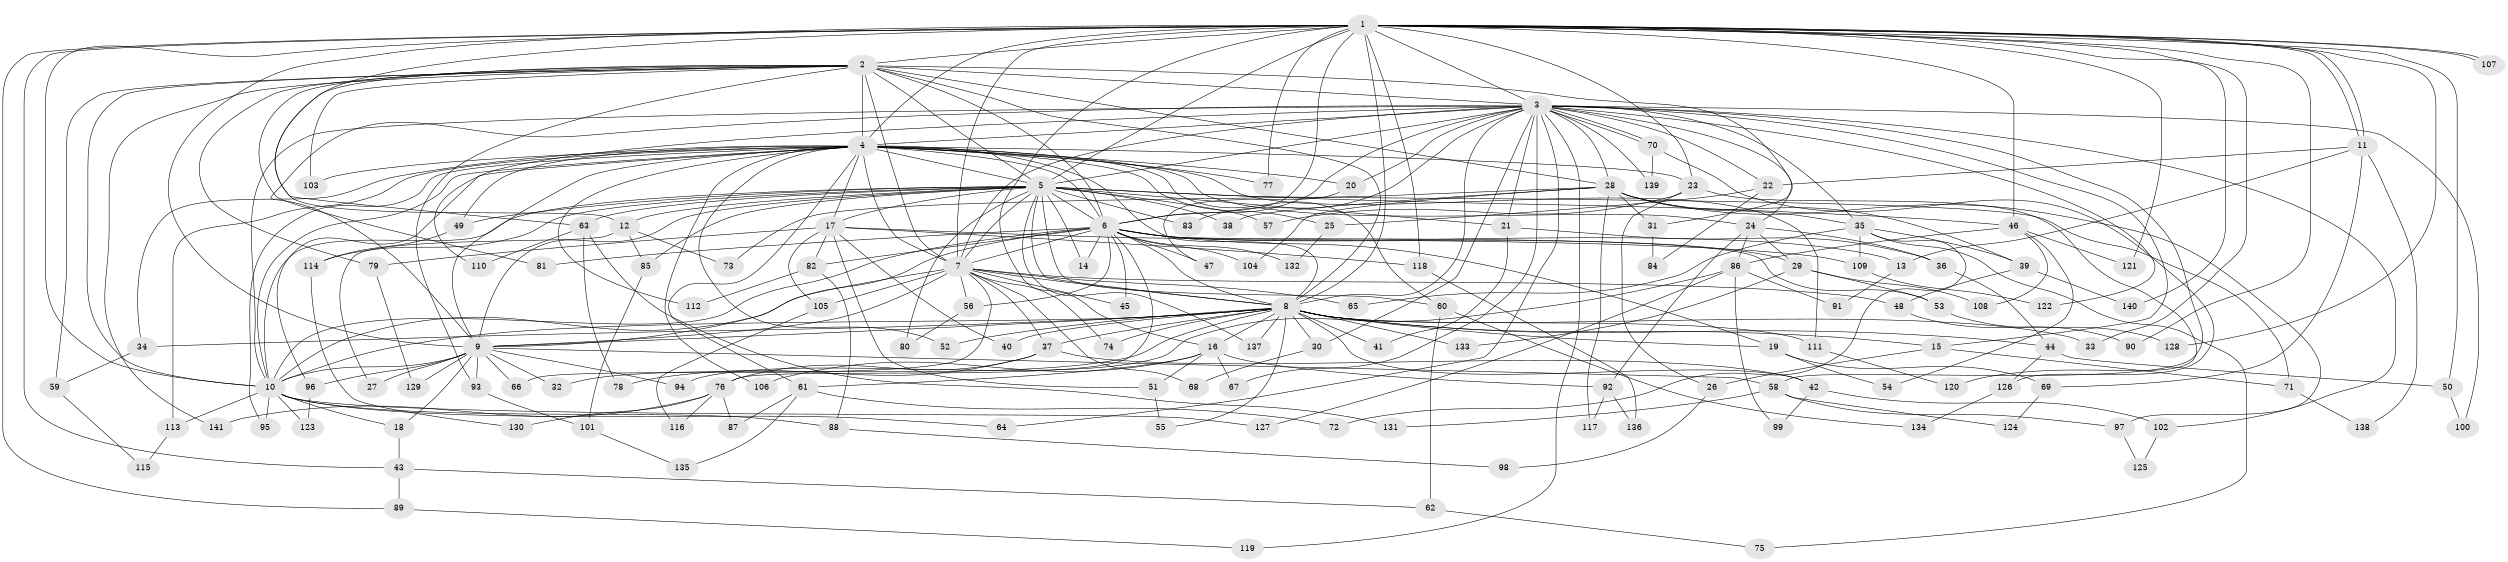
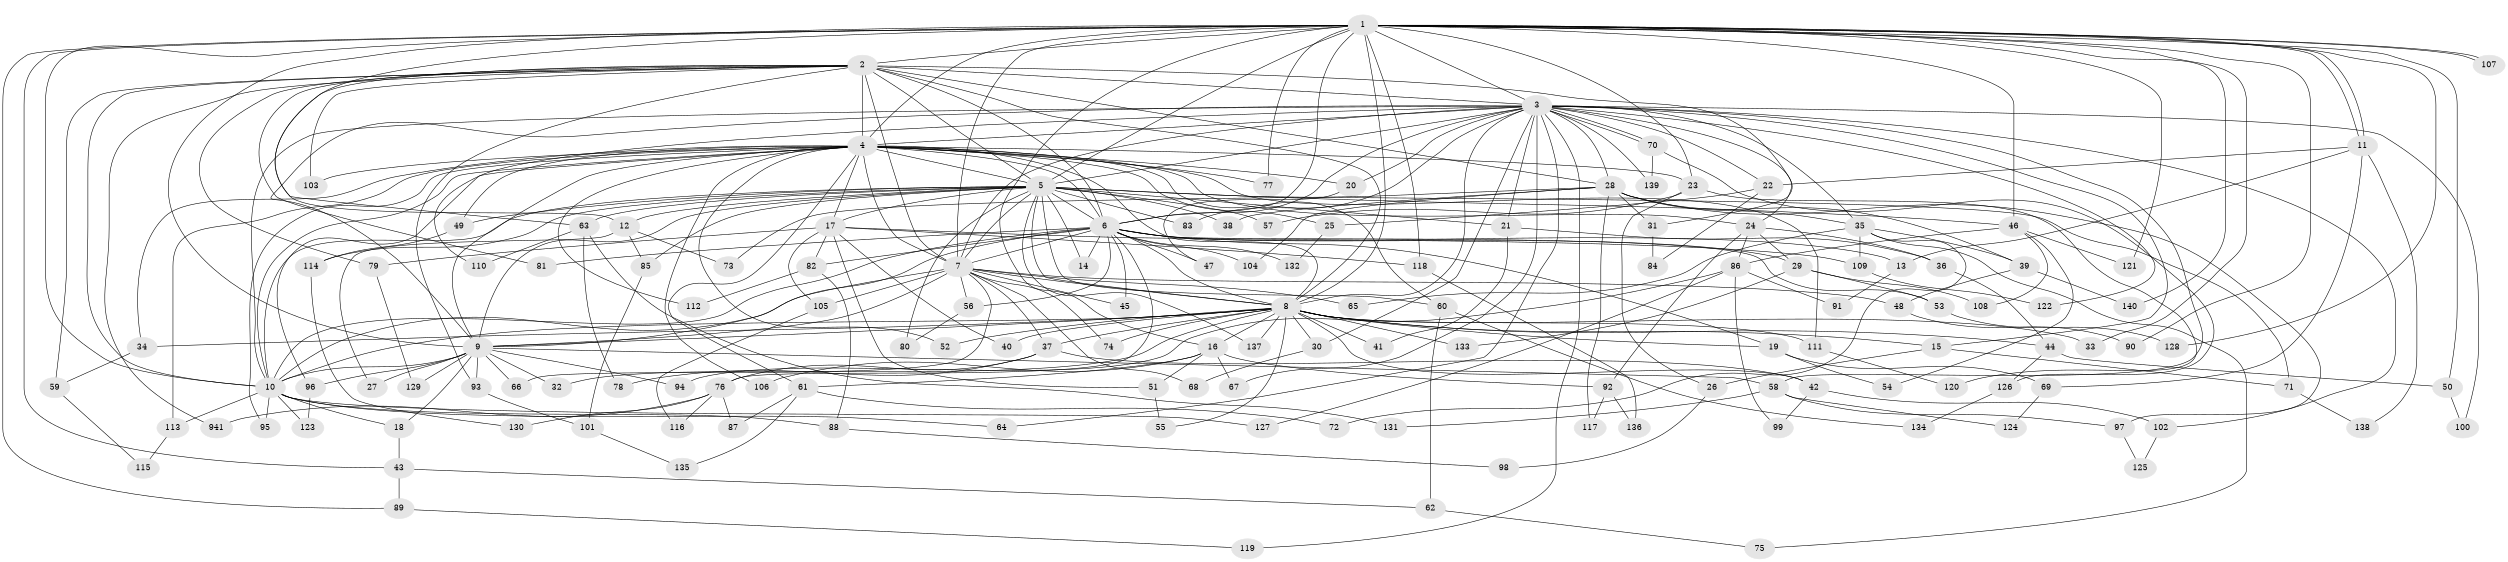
(217, 428) -> (217, 428)
